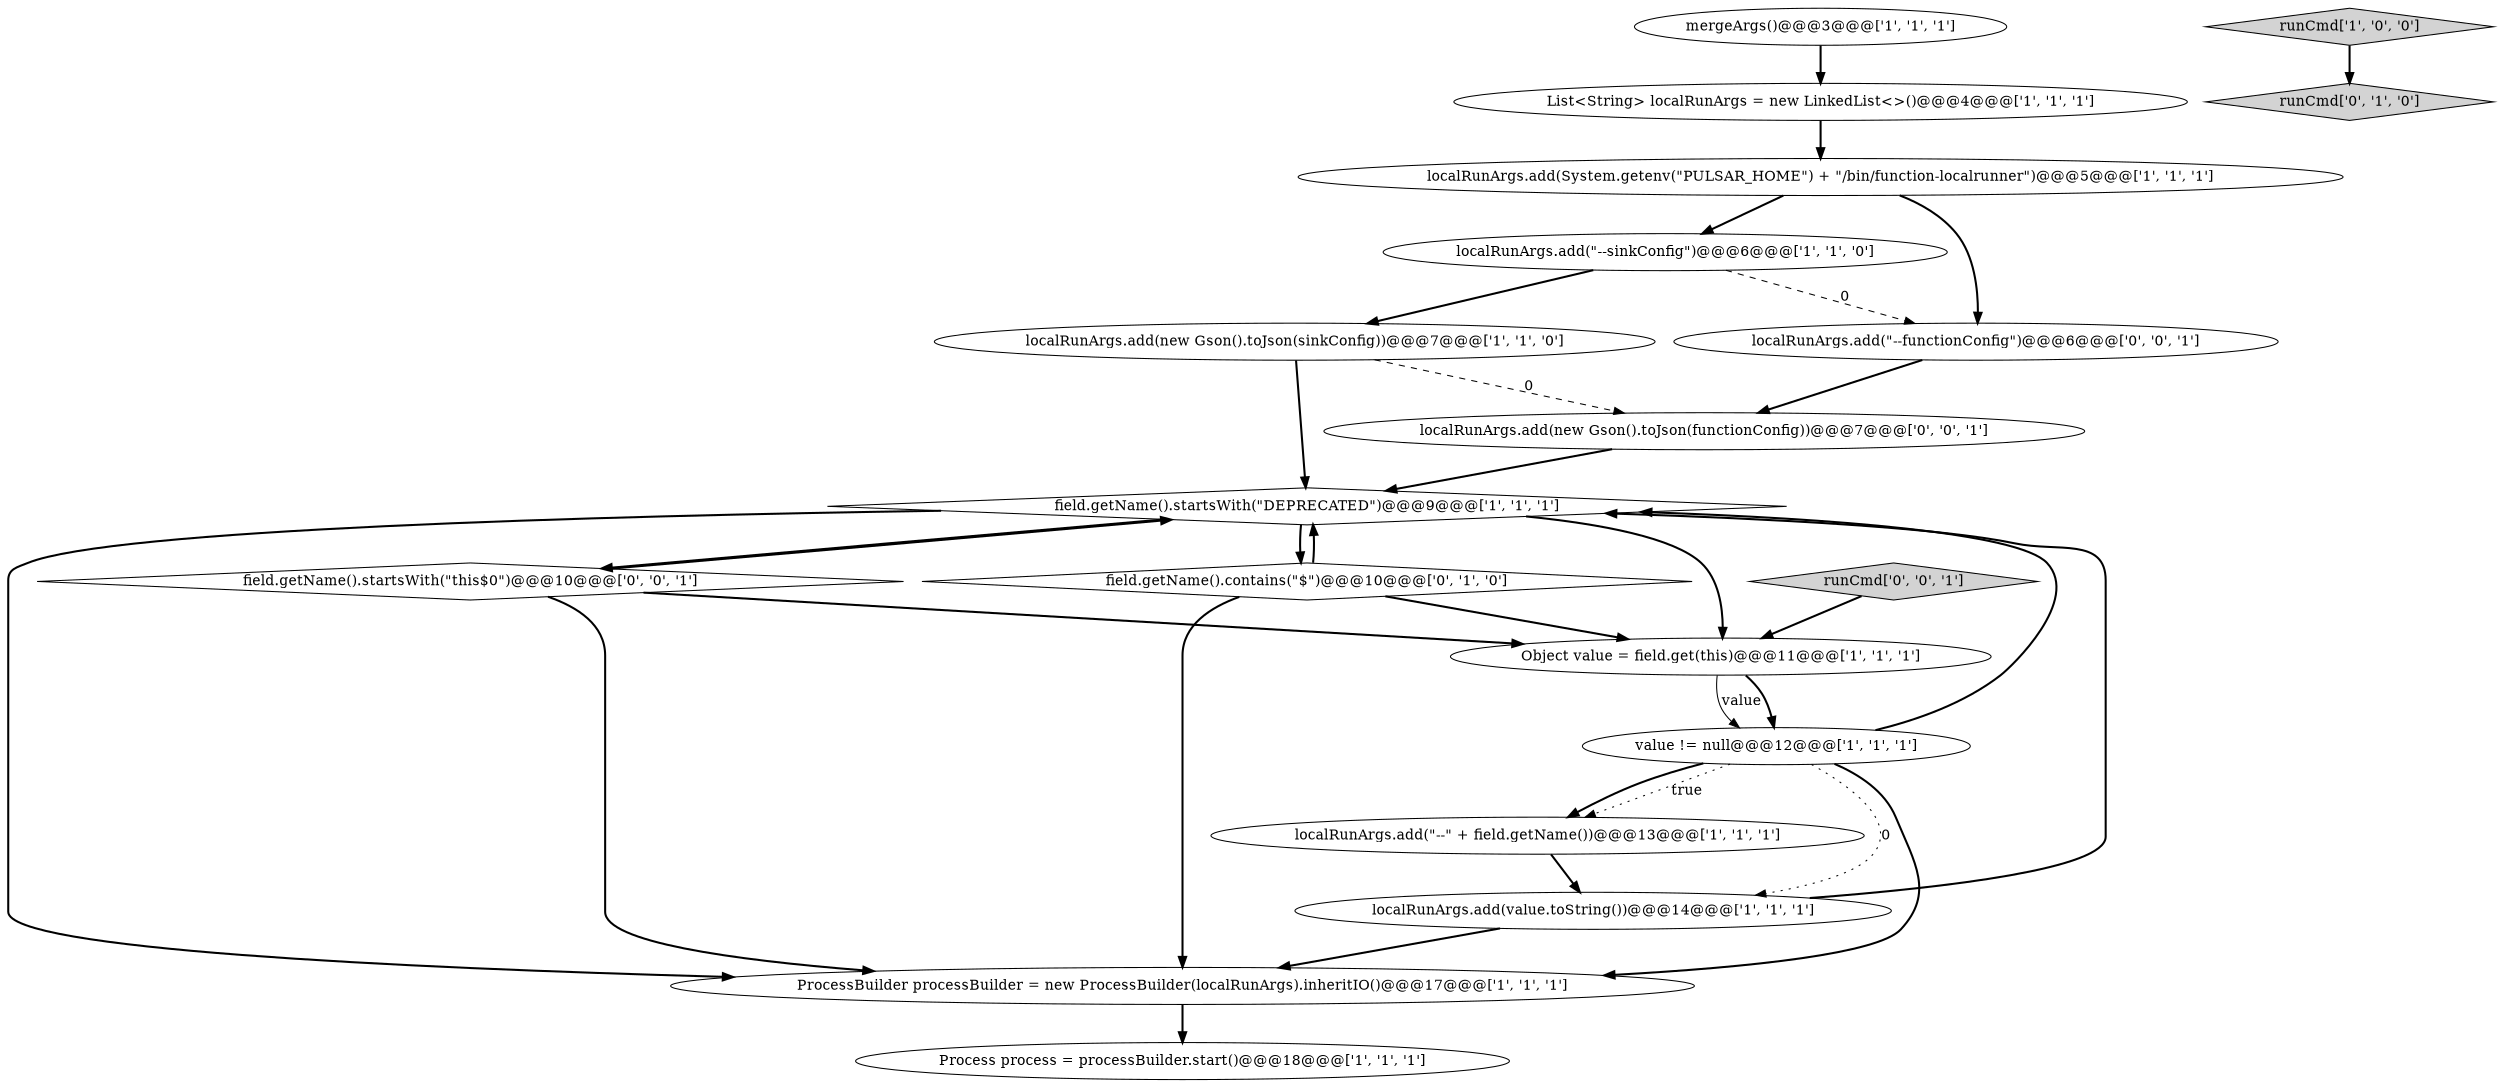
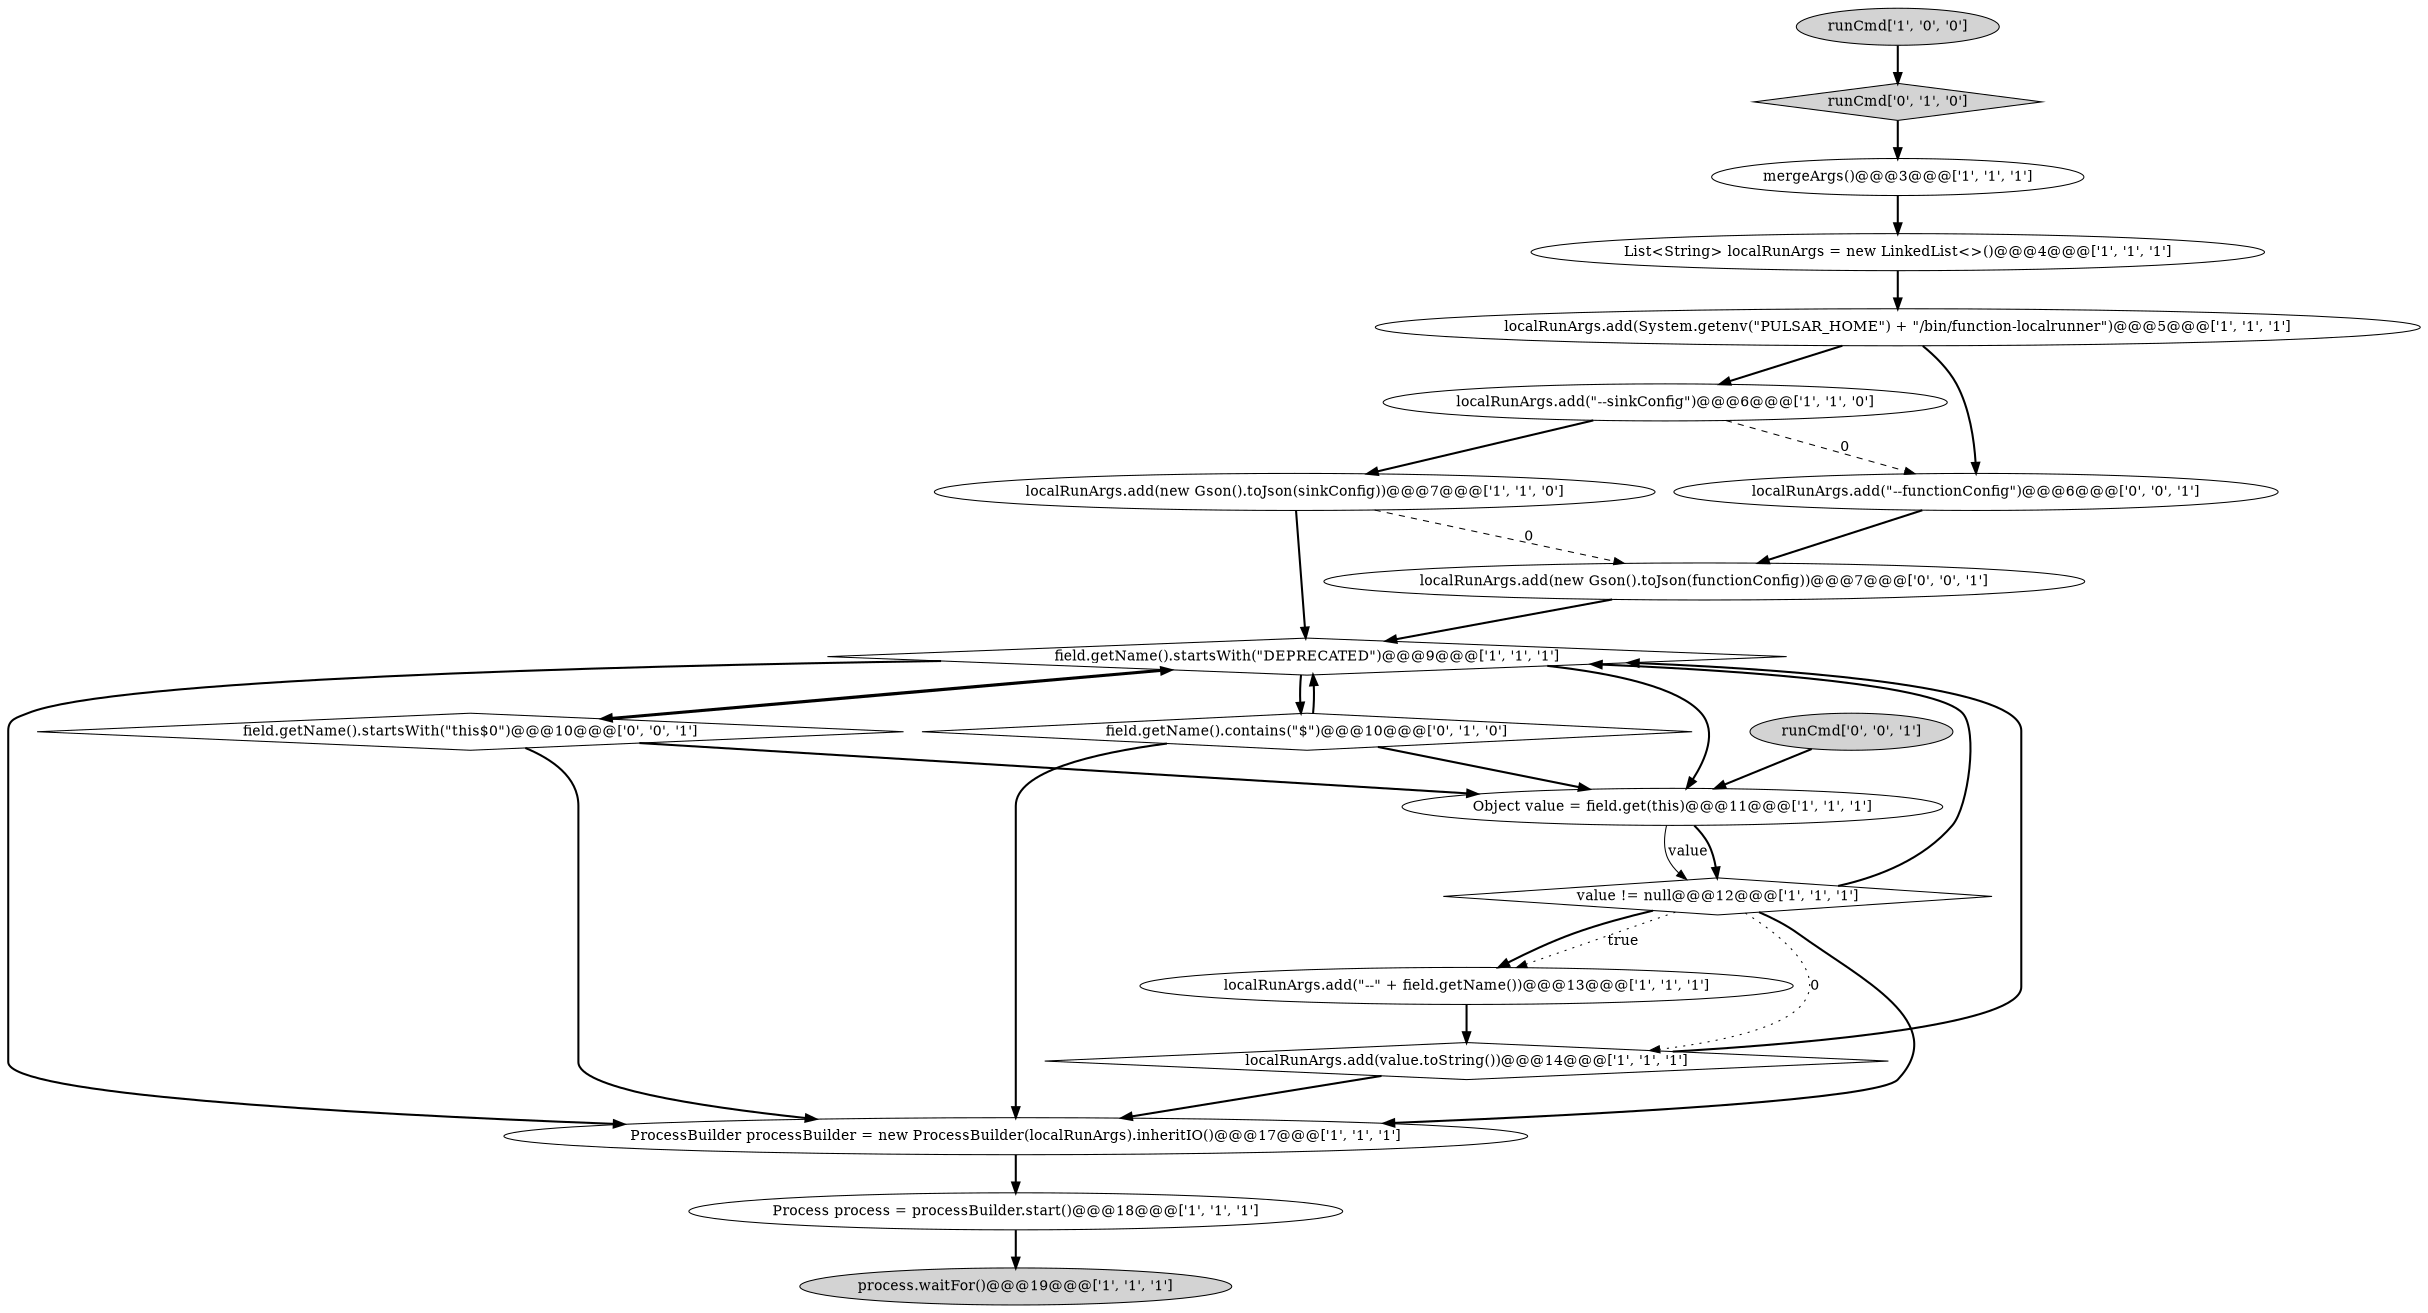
(2350, 27) -> (1898, 27)
none -> (1898, 134)
(1894, 581) -> (1851, 732)
(1776, 746) -> (1718, 896)
(1593, 911) -> (1467, 1061)
none -> (1016, 1286)
